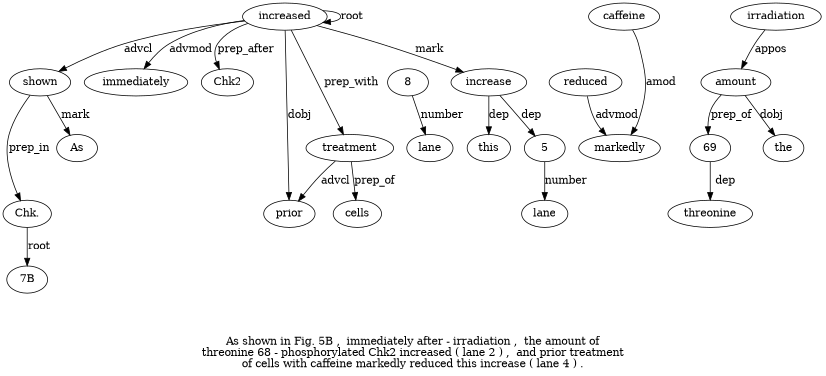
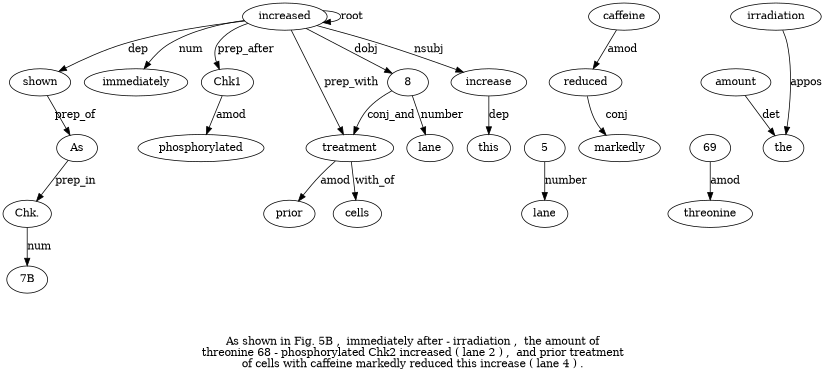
(754, 45) -> (791, 78)
(138, 49) -> (138, 49)
(191, 49) -> (191, 49)
(429, 49) -> (429, 49)
(645, 79) -> (607, 46)
(227, 82) -> (227, 82)
none -> (371, 106)
(711, 109) -> none
(287, 111) -> (346, 49)
(515, 113) -> none
(75, 115) -> (75, 115)
(617, 115) -> (617, 115)
(771, 115) -> (771, 115)
(8, 142) -> (55, 178)
none -> (201, 148)
(335, 181) -> (335, 181)
(375, 181) -> (375, 181)
(725, 181) -> (725, 181)
(39, 247) -> (39, 247)
